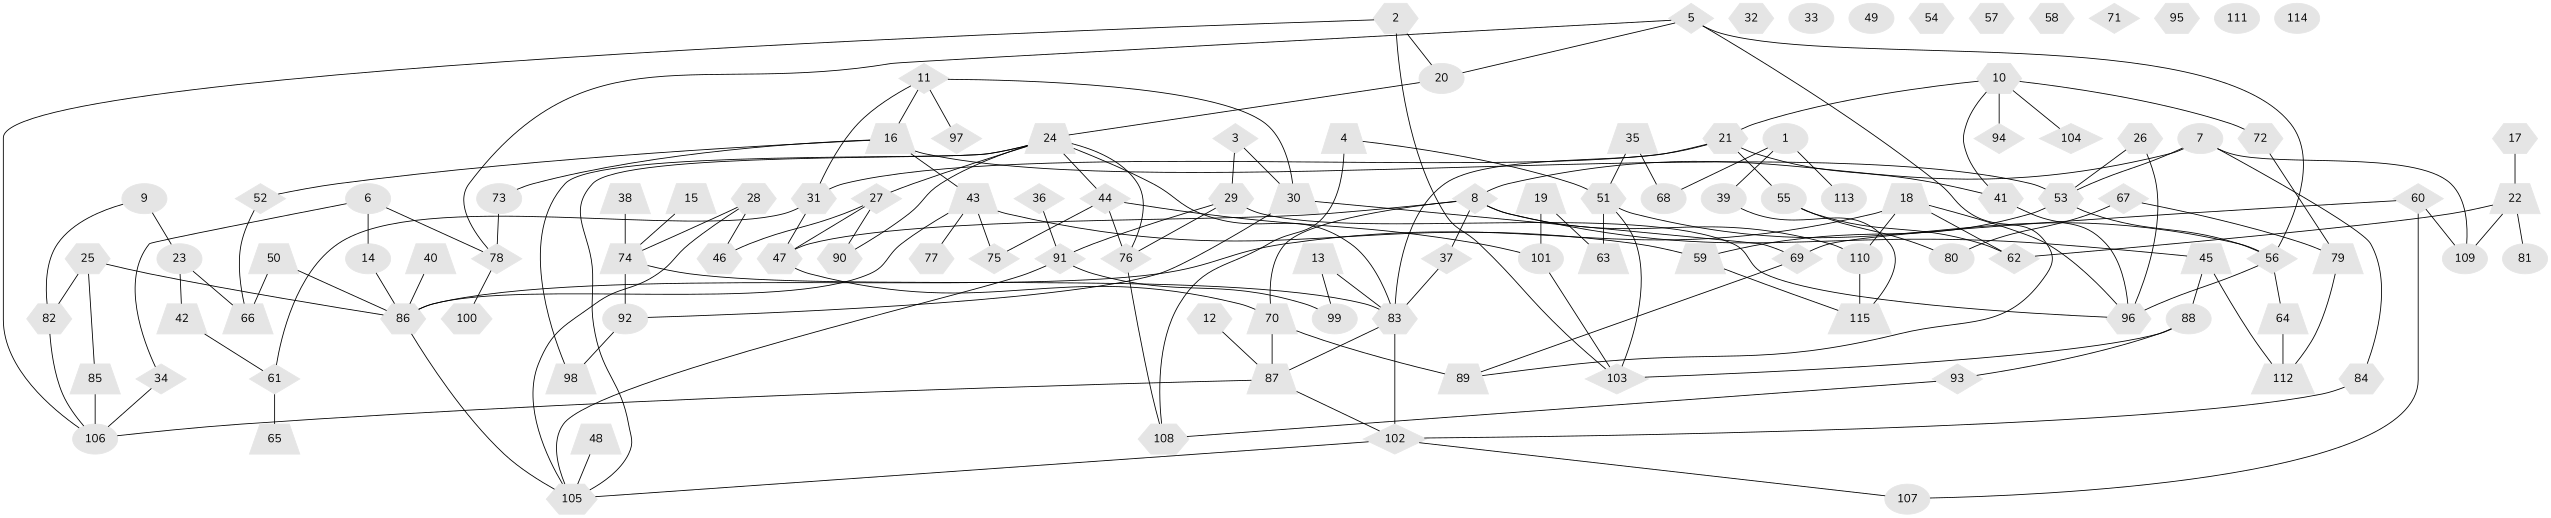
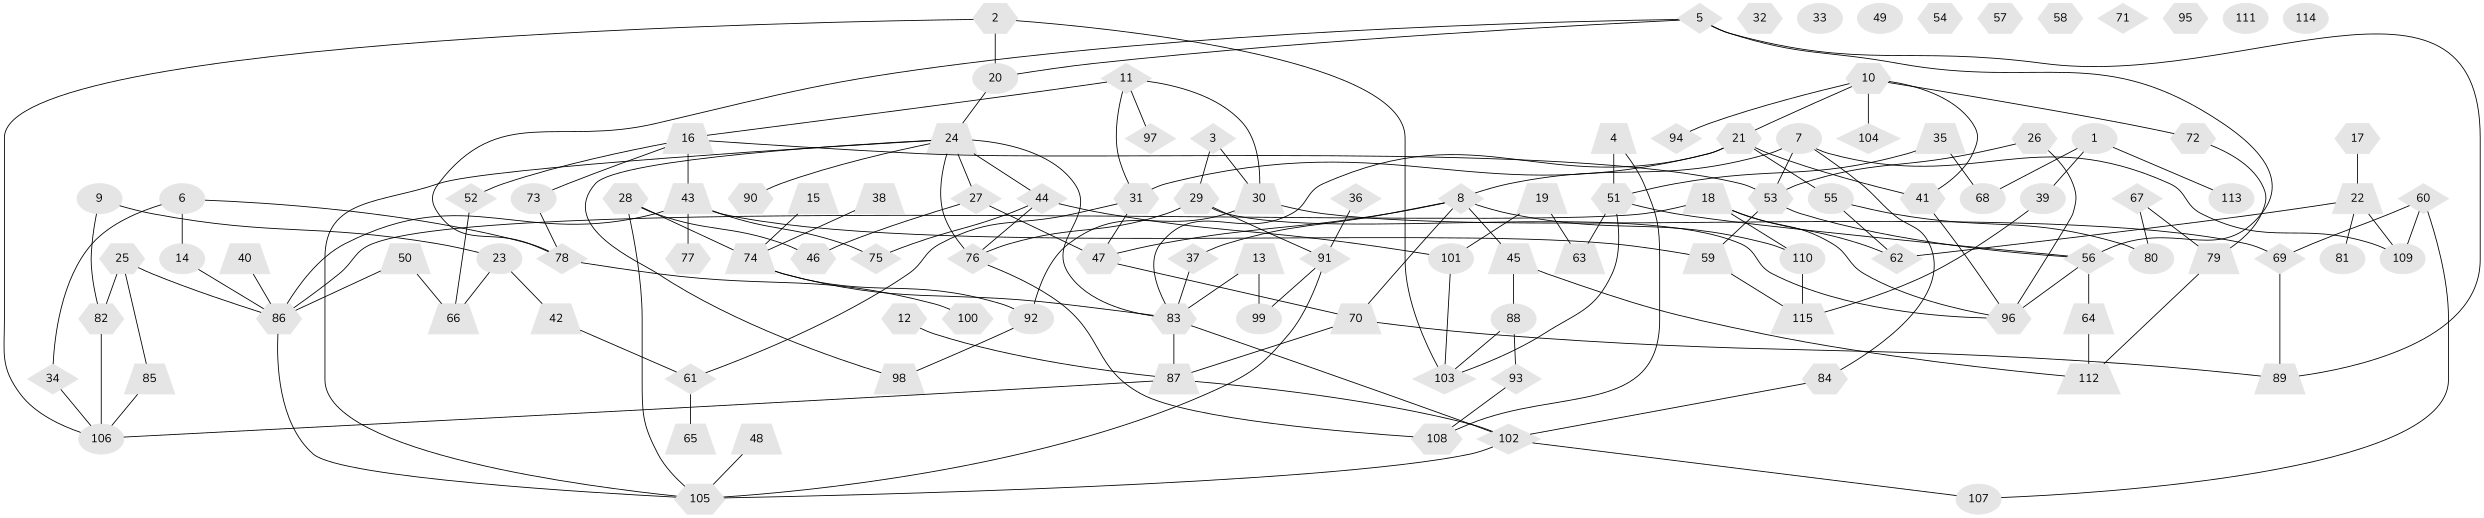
(859, 227) -> none
